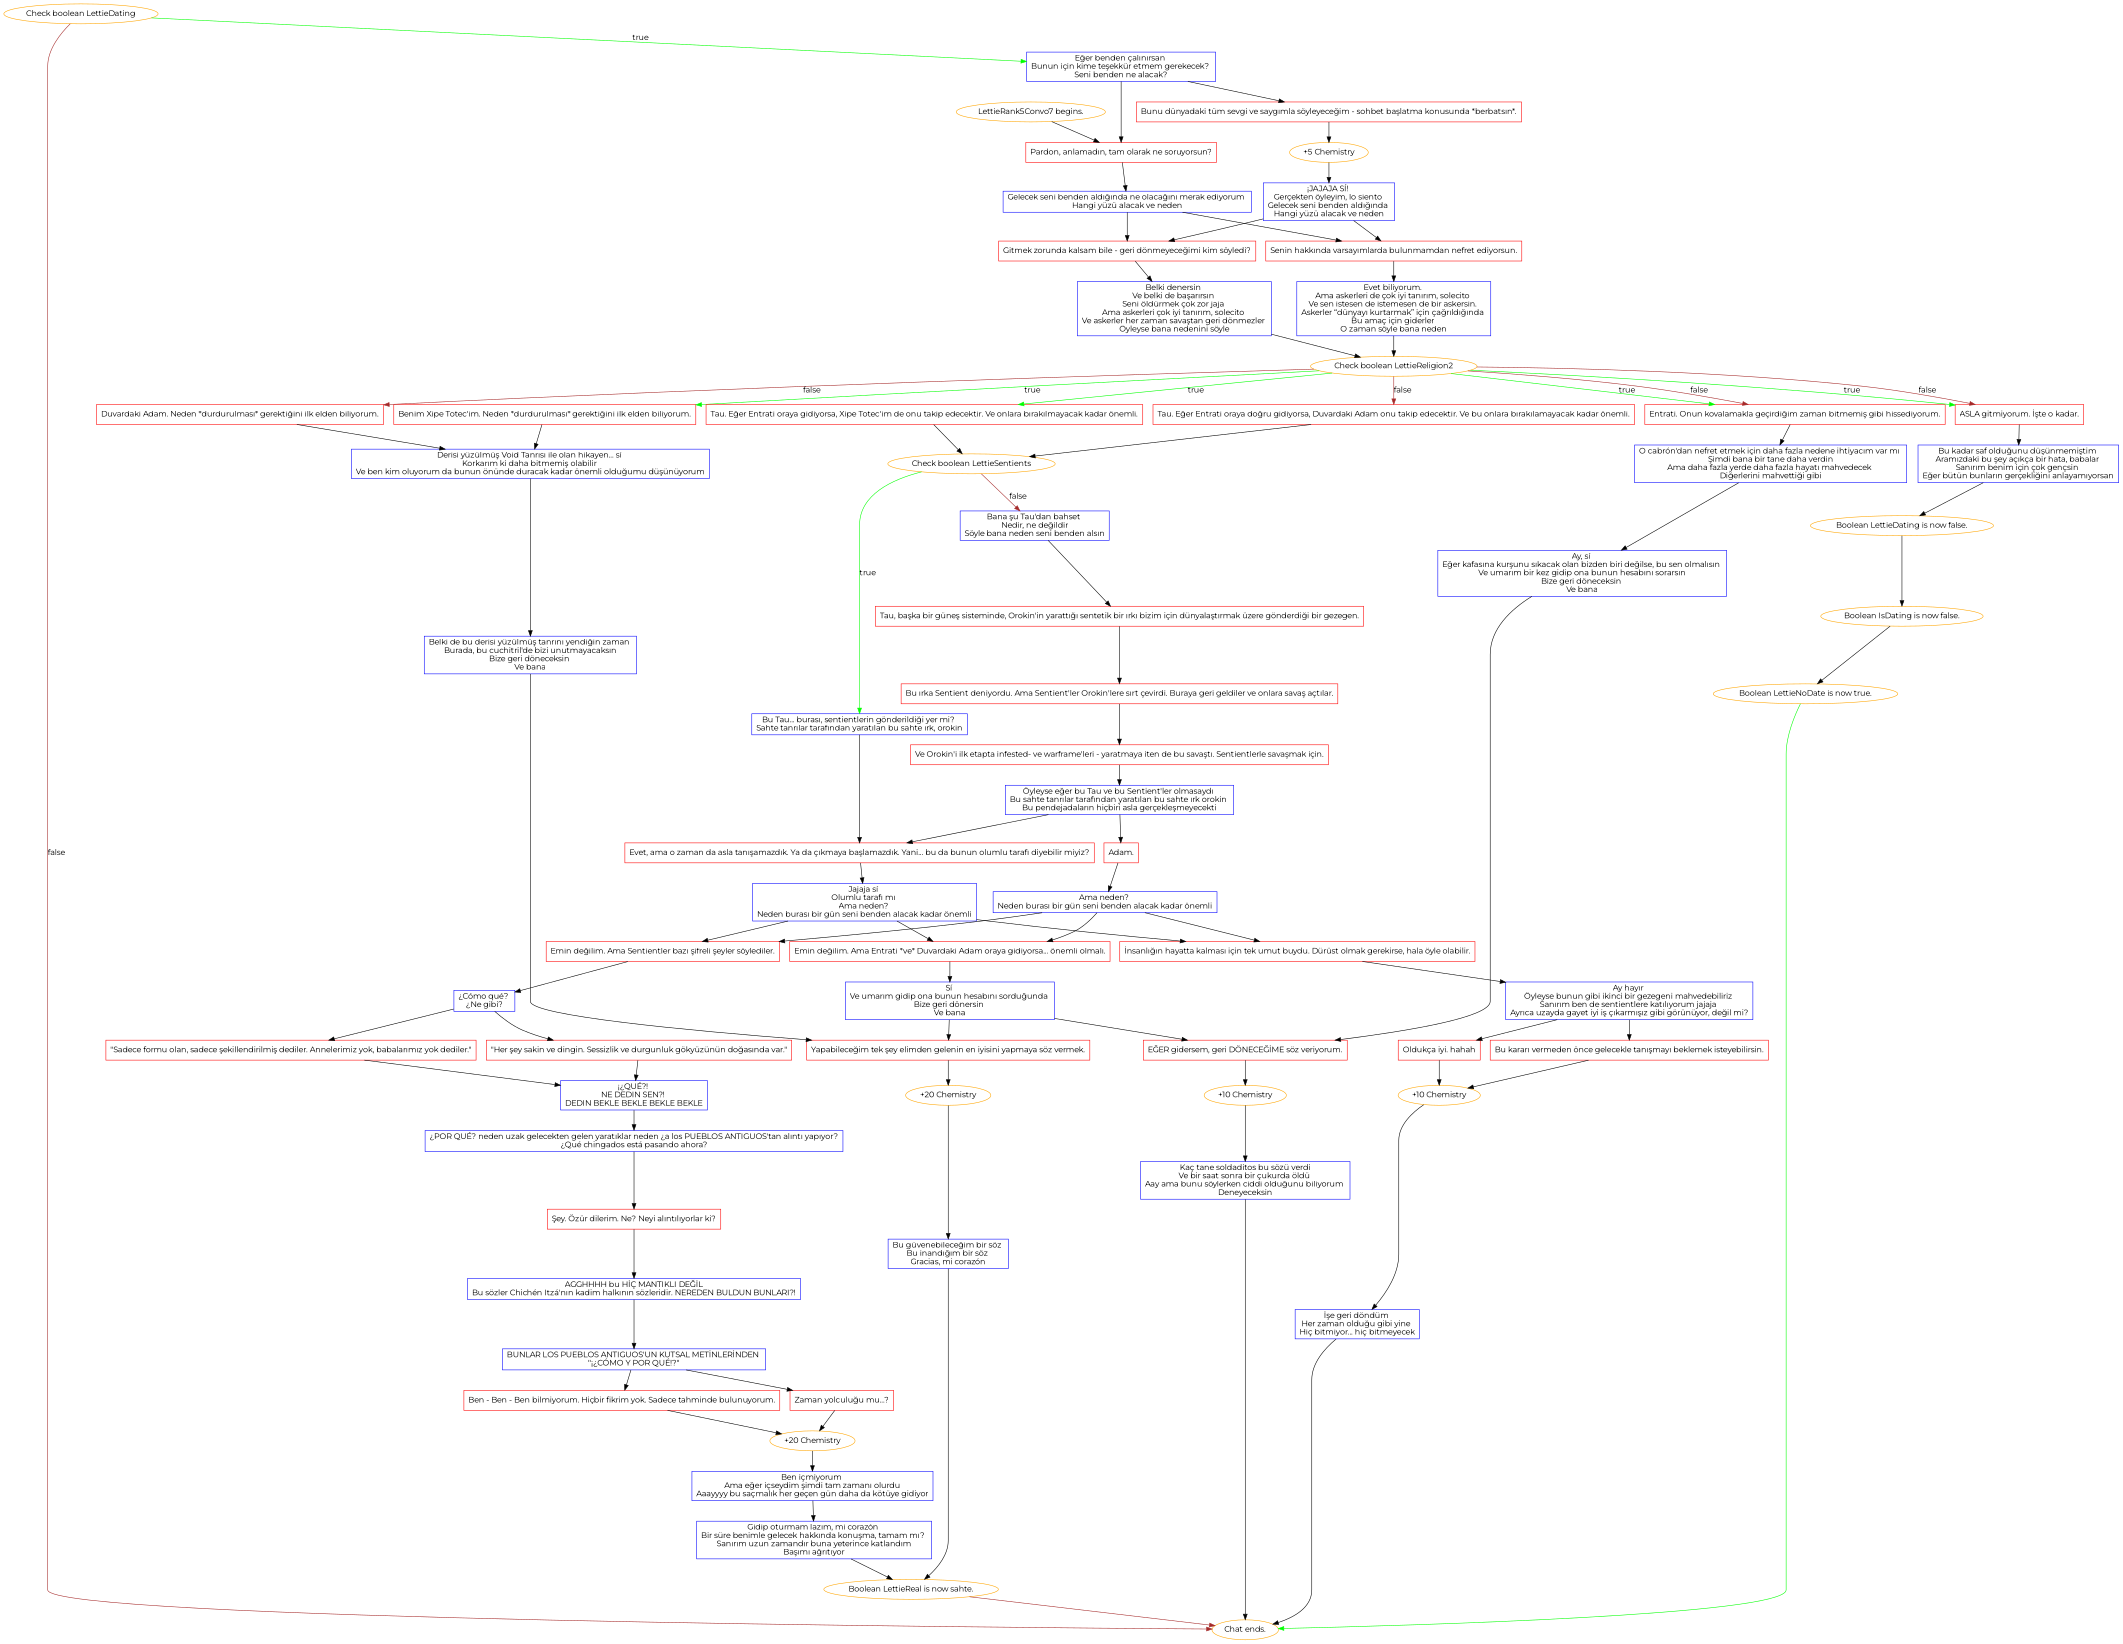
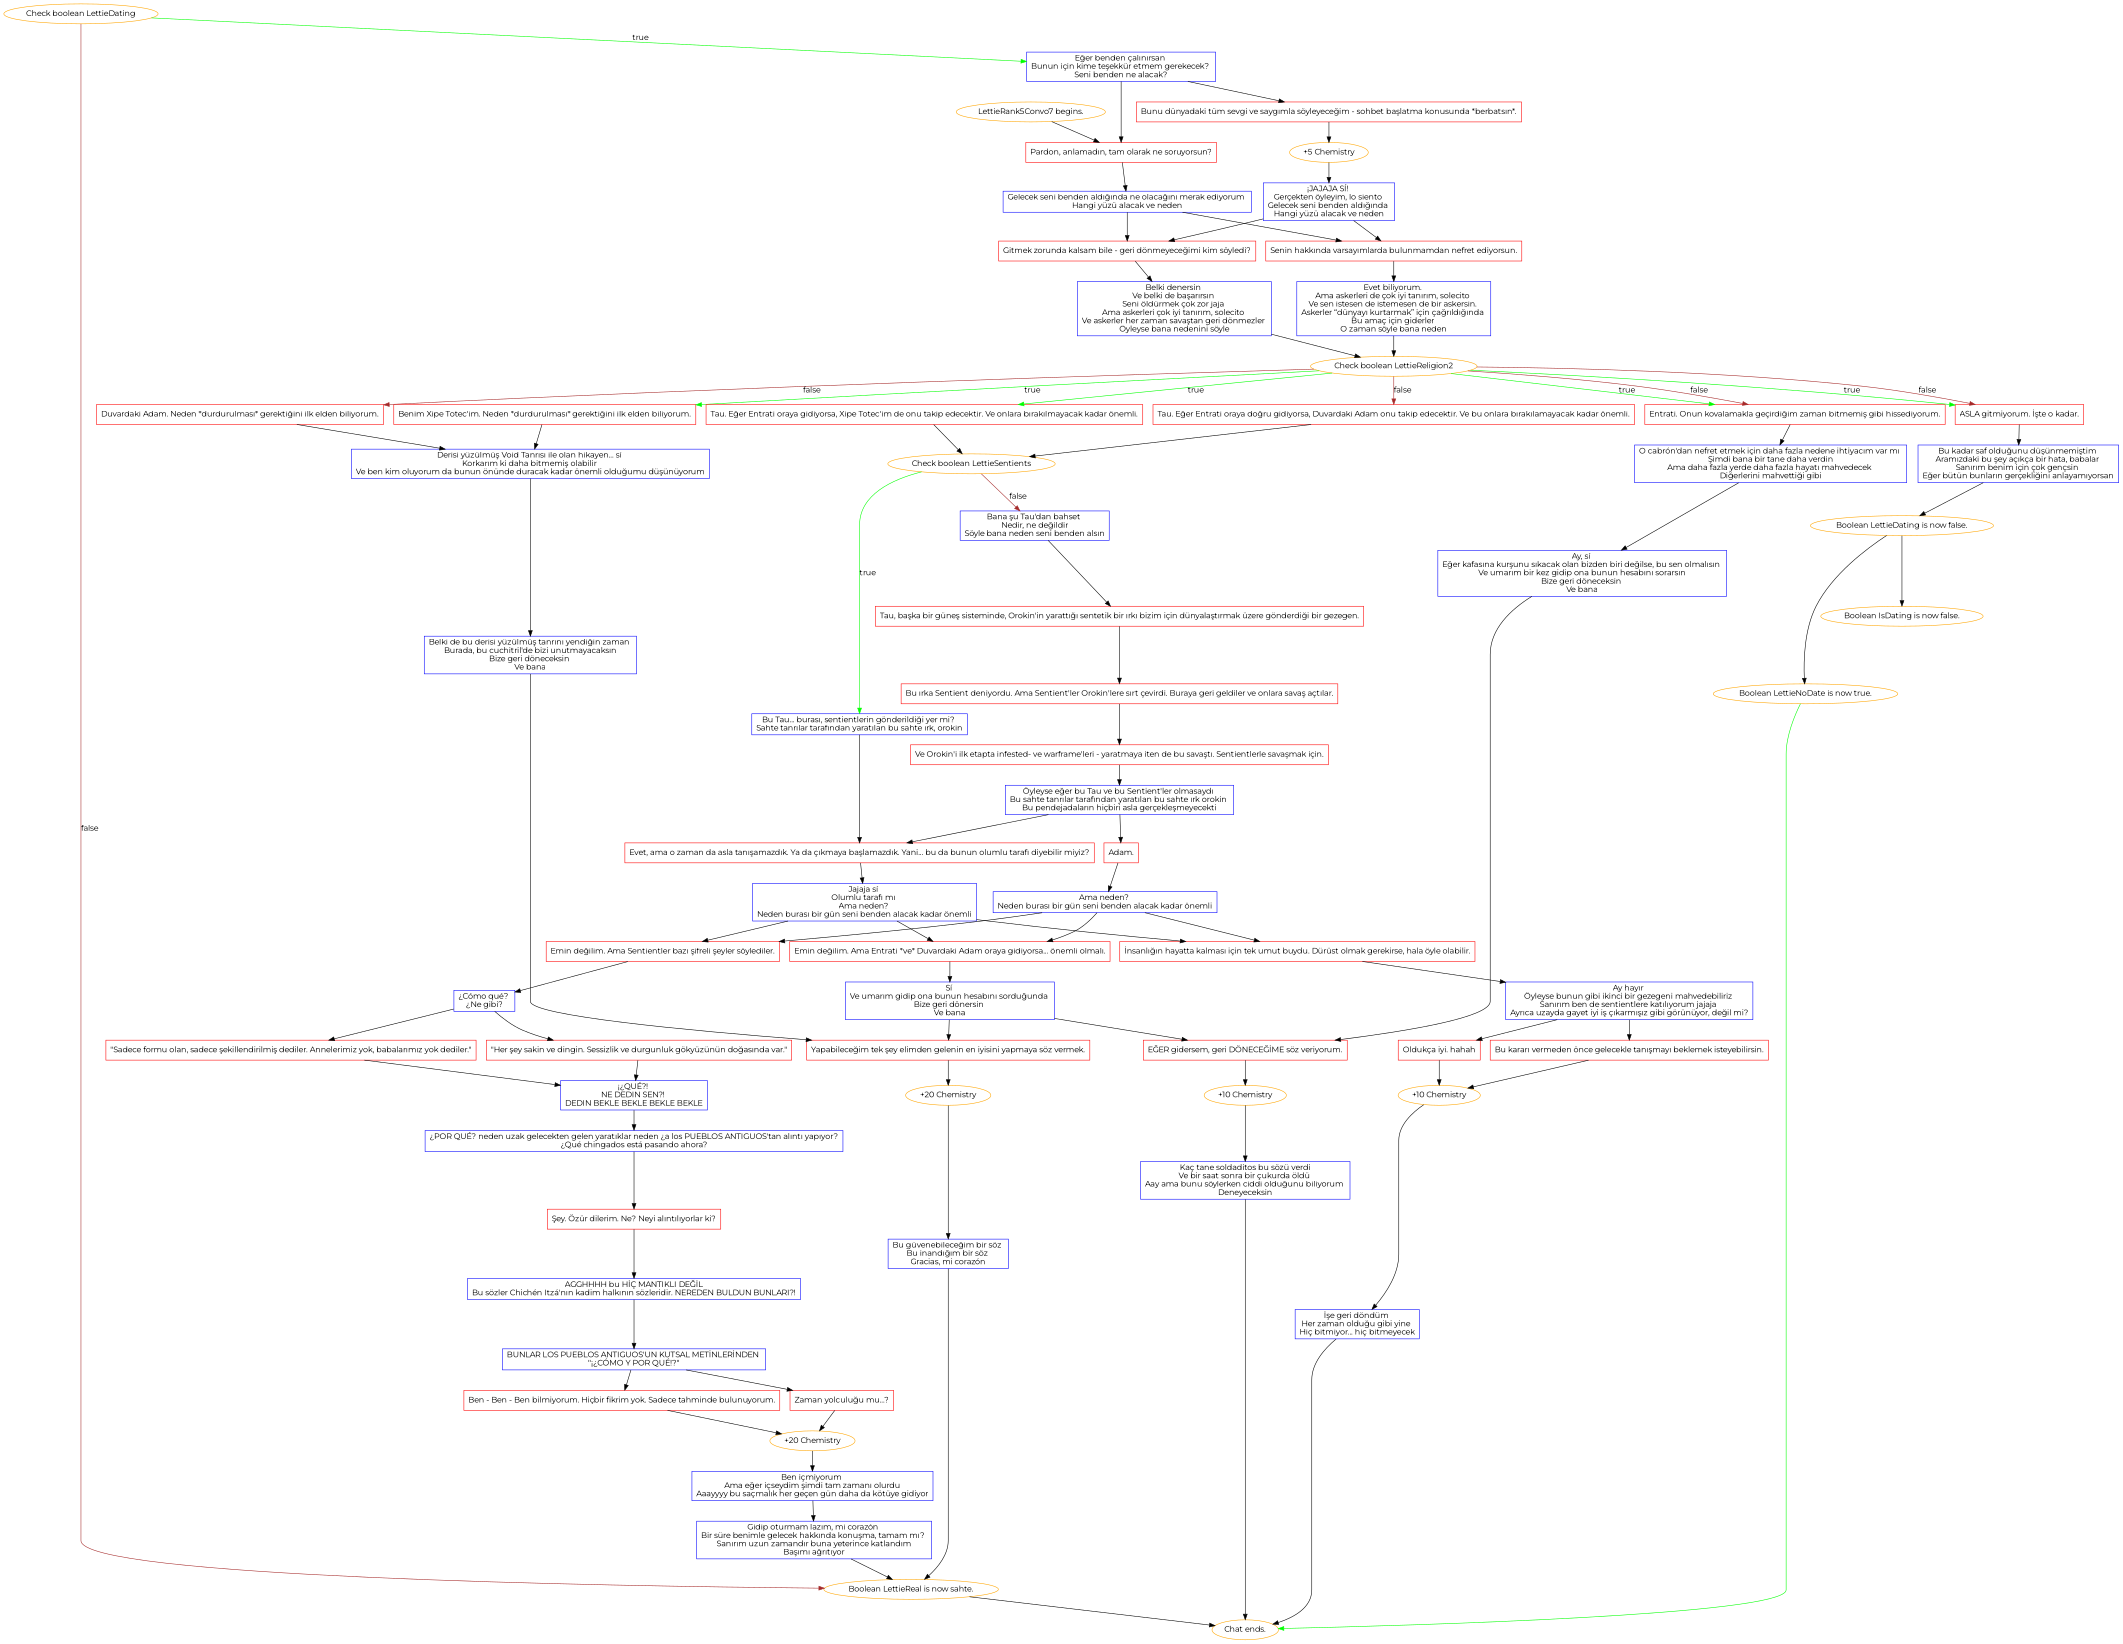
(1856, 653) -> (1823, 594)
(48, 1384) -> (81, 1153)
(1089, 1611) -> (1089, 1611)
